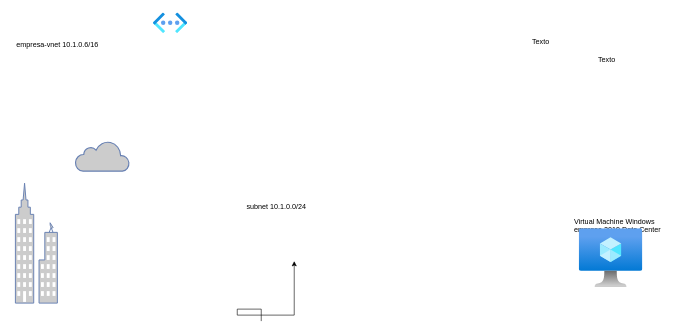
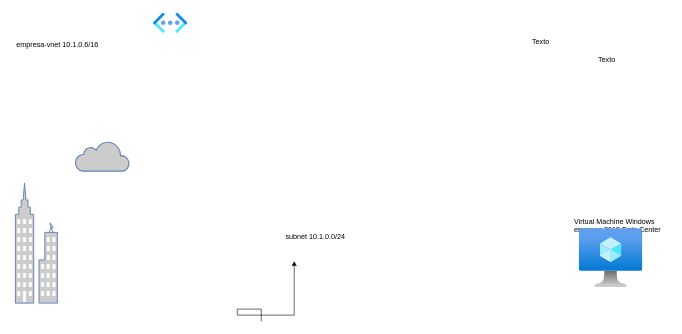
(276, 207) -> (315, 237)
